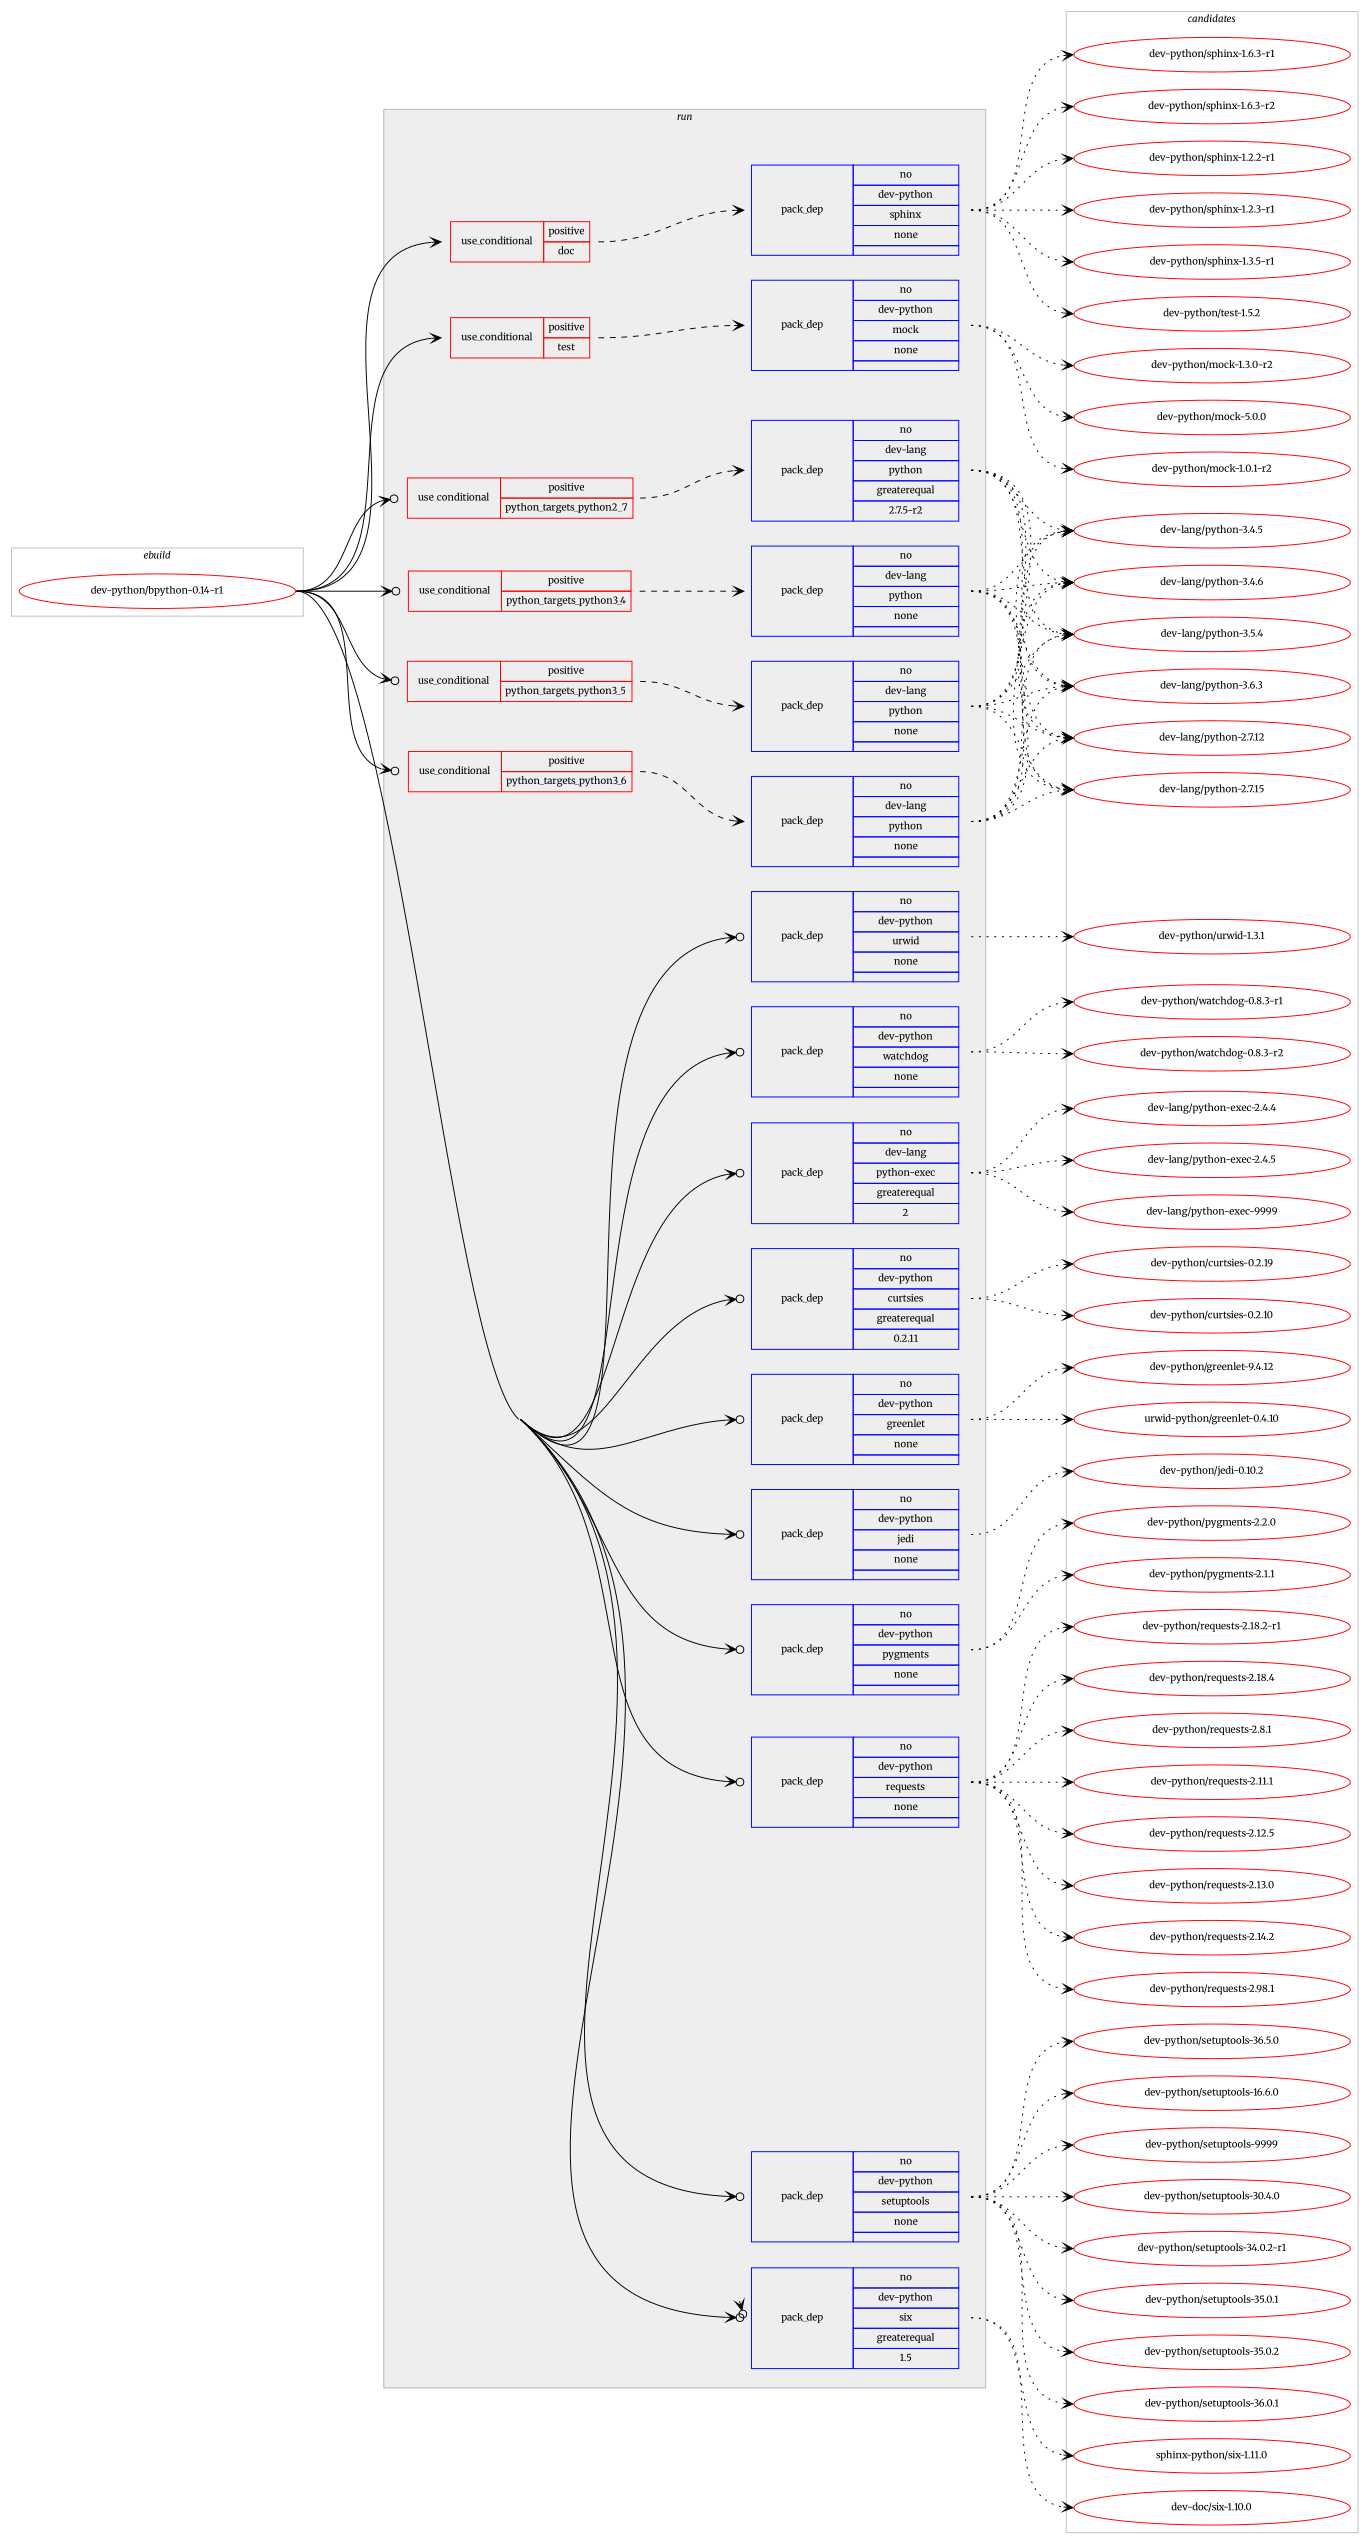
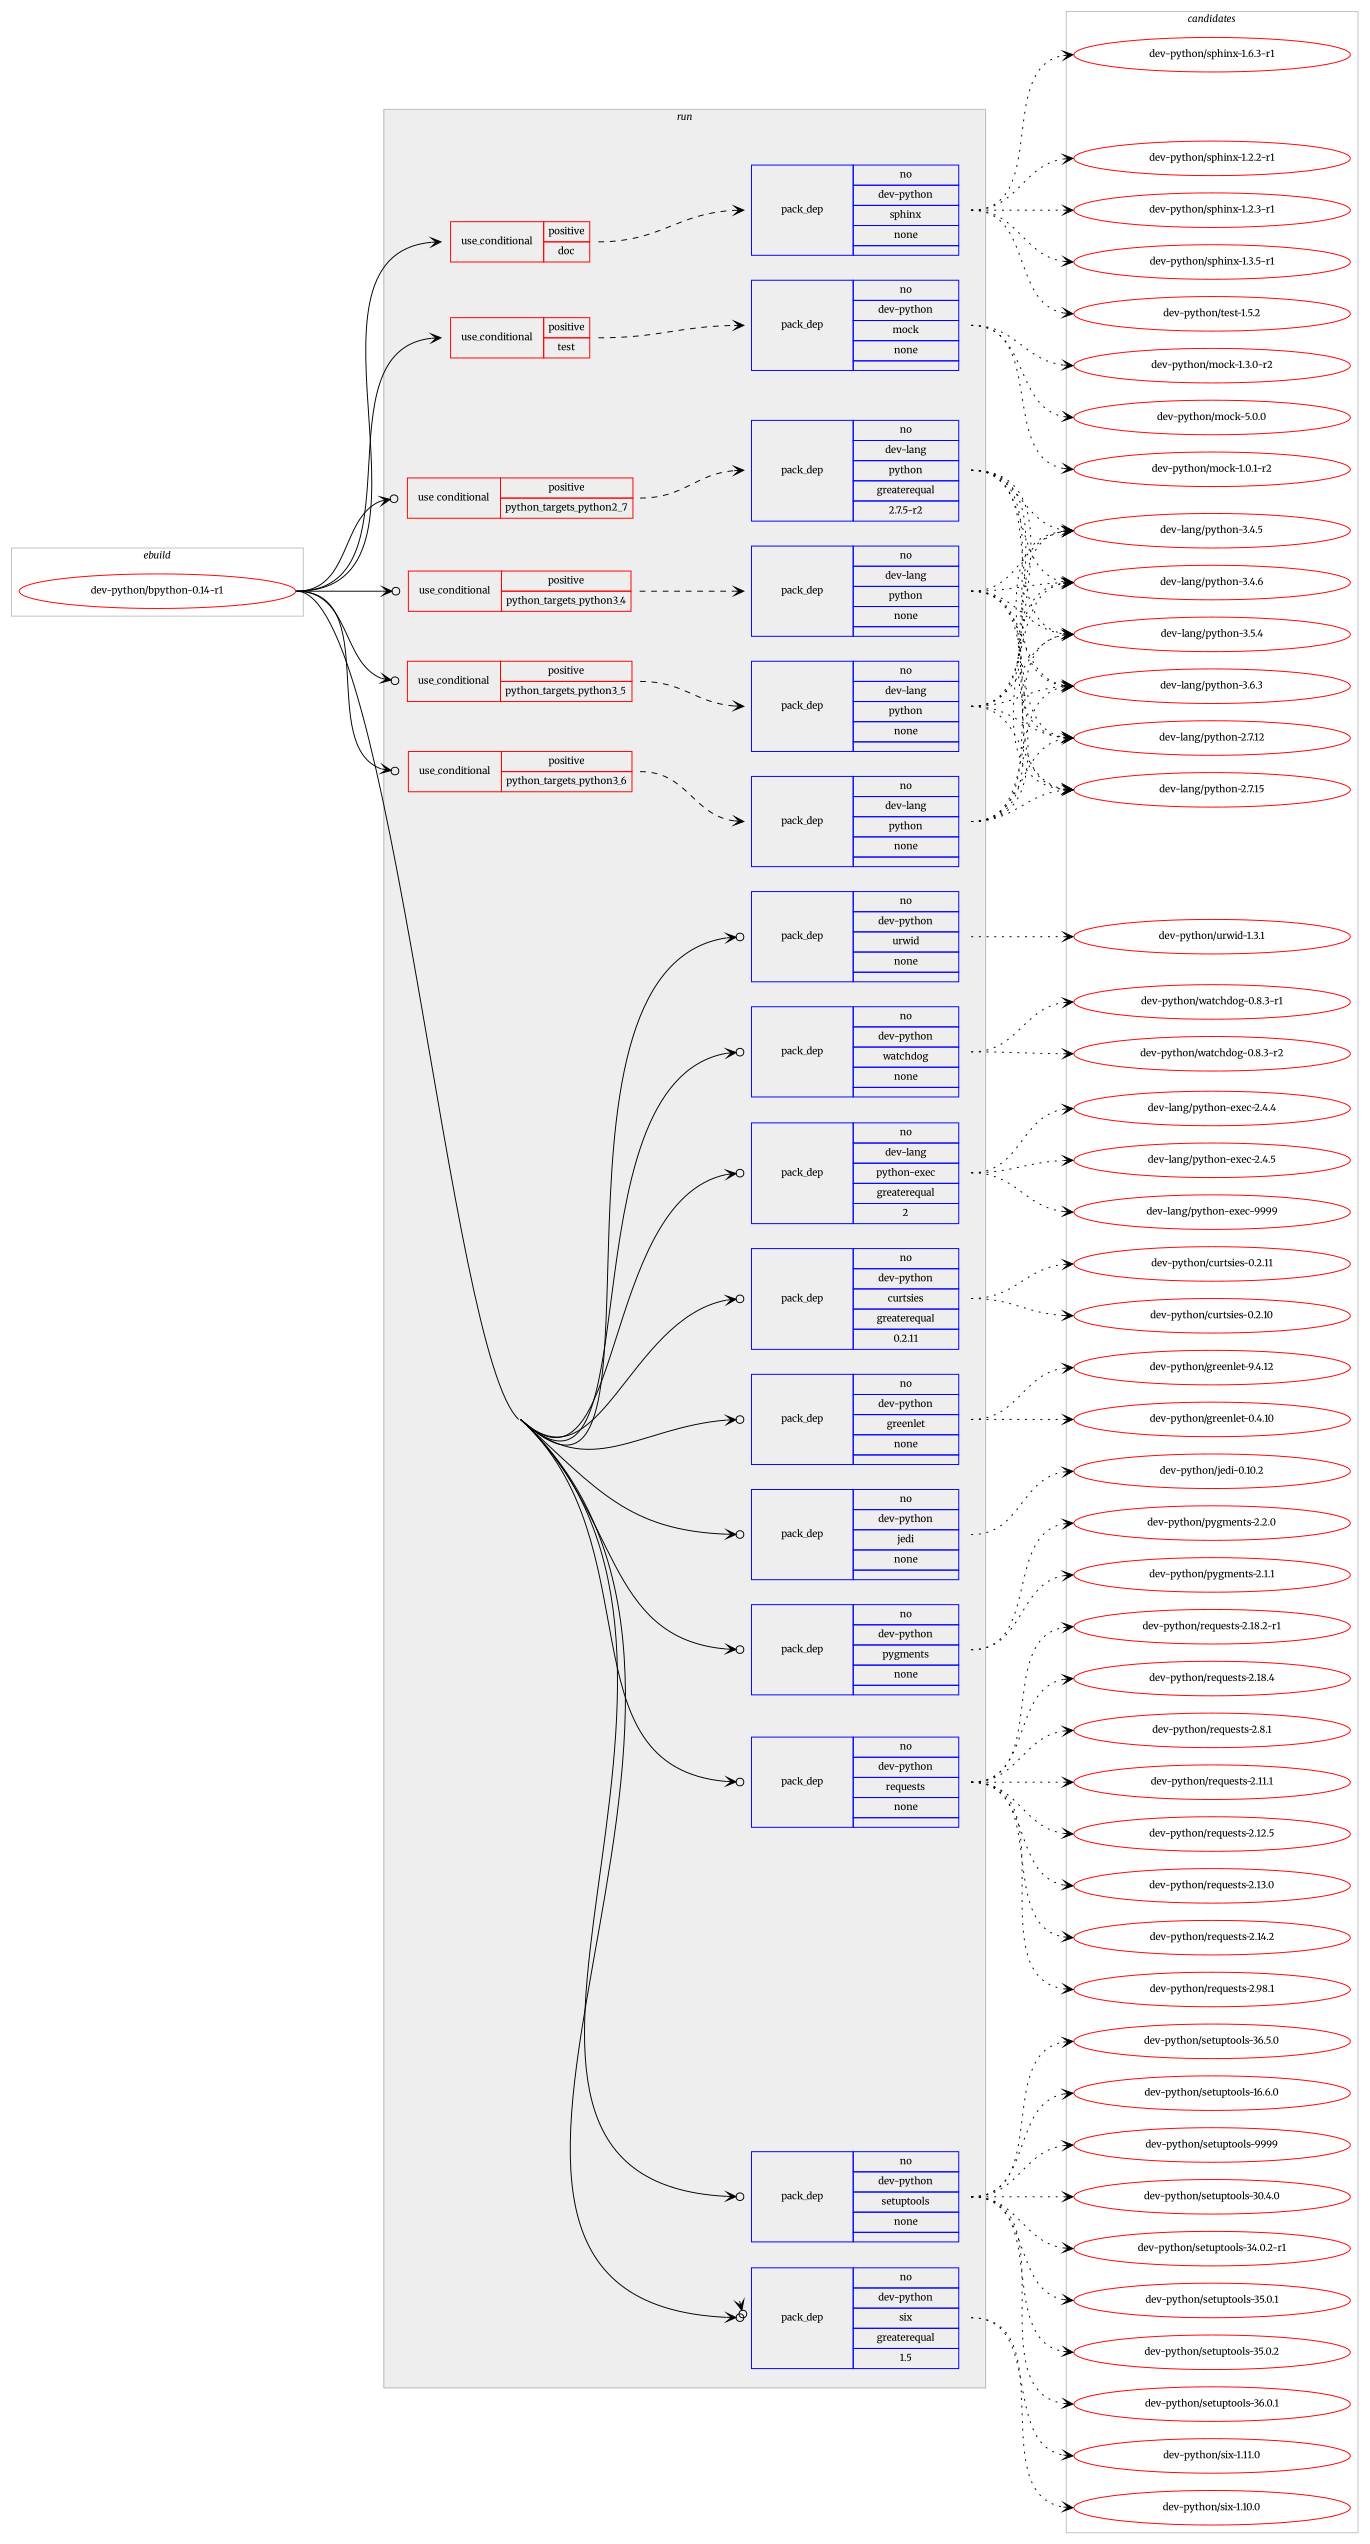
(1212, 107) -> none
(1212, 1264) -> (1212, 1264)
(1212, 1419) -> (1212, 1419)
(1212, 2456) -> (1212, 2456)
(1212, 2508) -> (1212, 2508)
